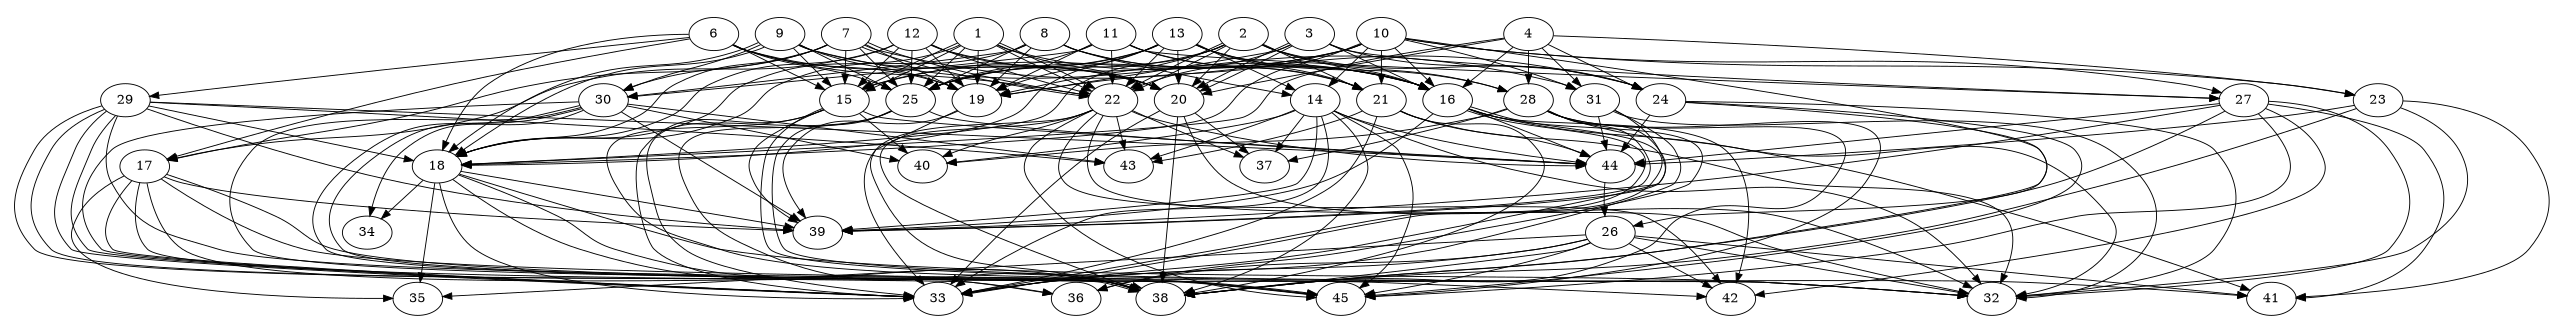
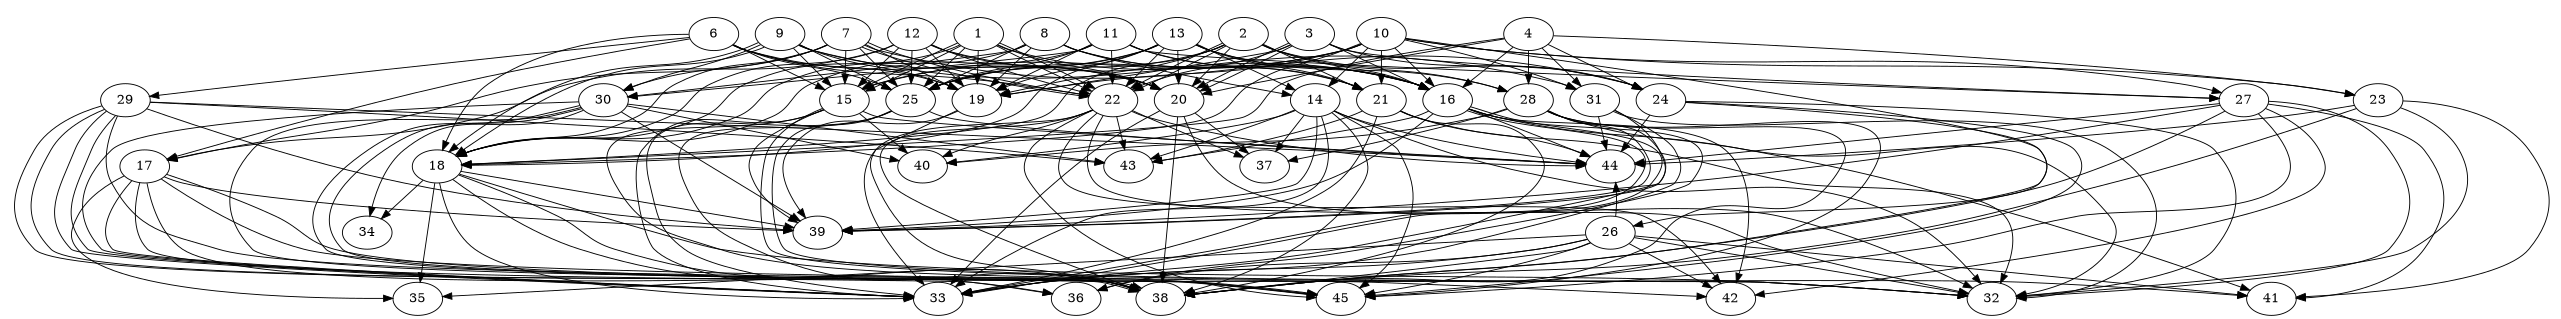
(251, 127) -> (783, 110)
none -> (1336, 132)
(1604, 195) -> (1616, 204)
